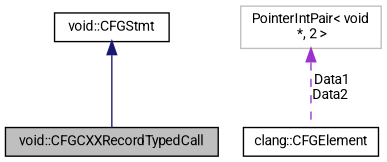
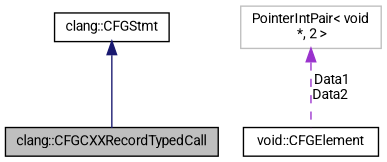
(112, 27) -> (112, 27)
(112, 142) -> (112, 142)
(311, 142) -> (311, 142)
